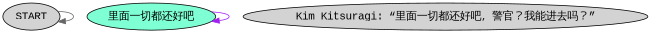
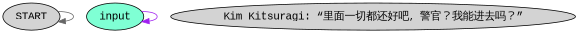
(151, 17) -> (115, 17)
